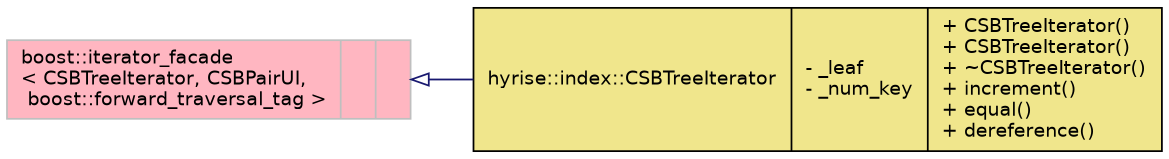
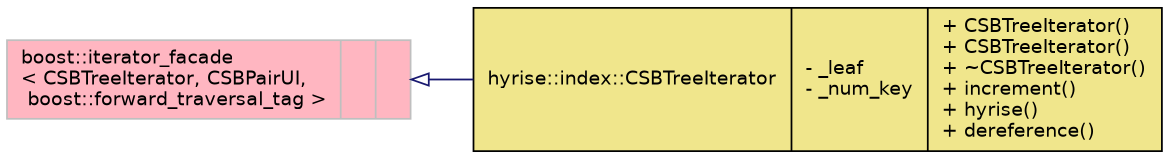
(987, 110) -> (991, 110)
